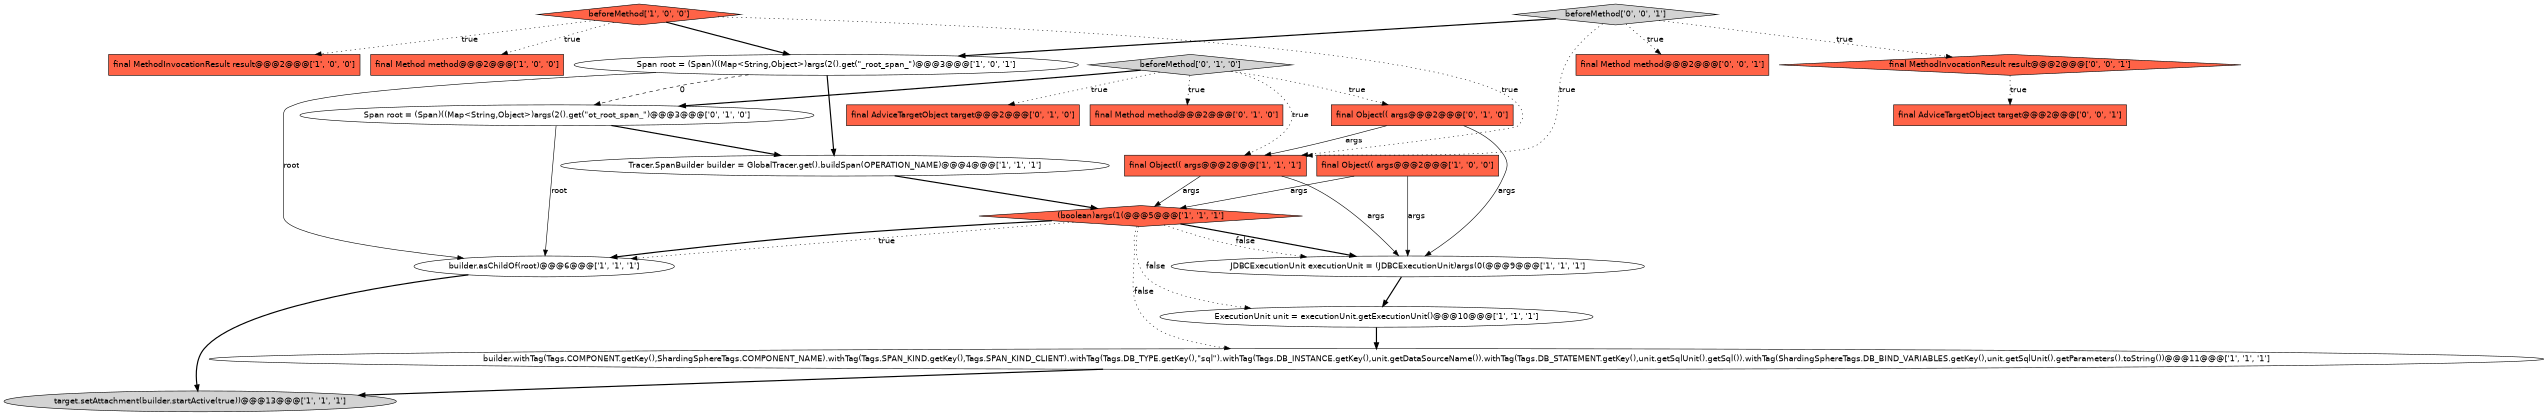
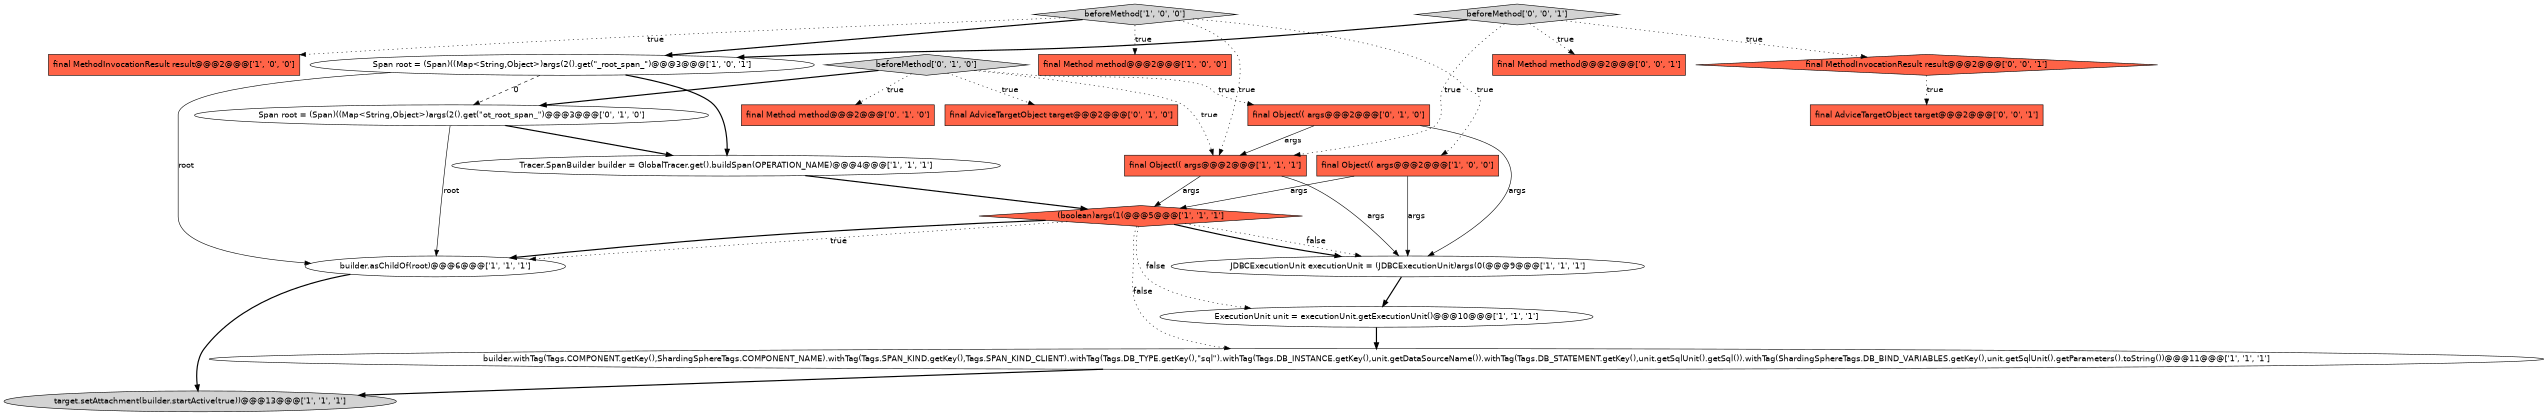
(639, 14) -> (1135, 14)
none -> (1375, 46)
